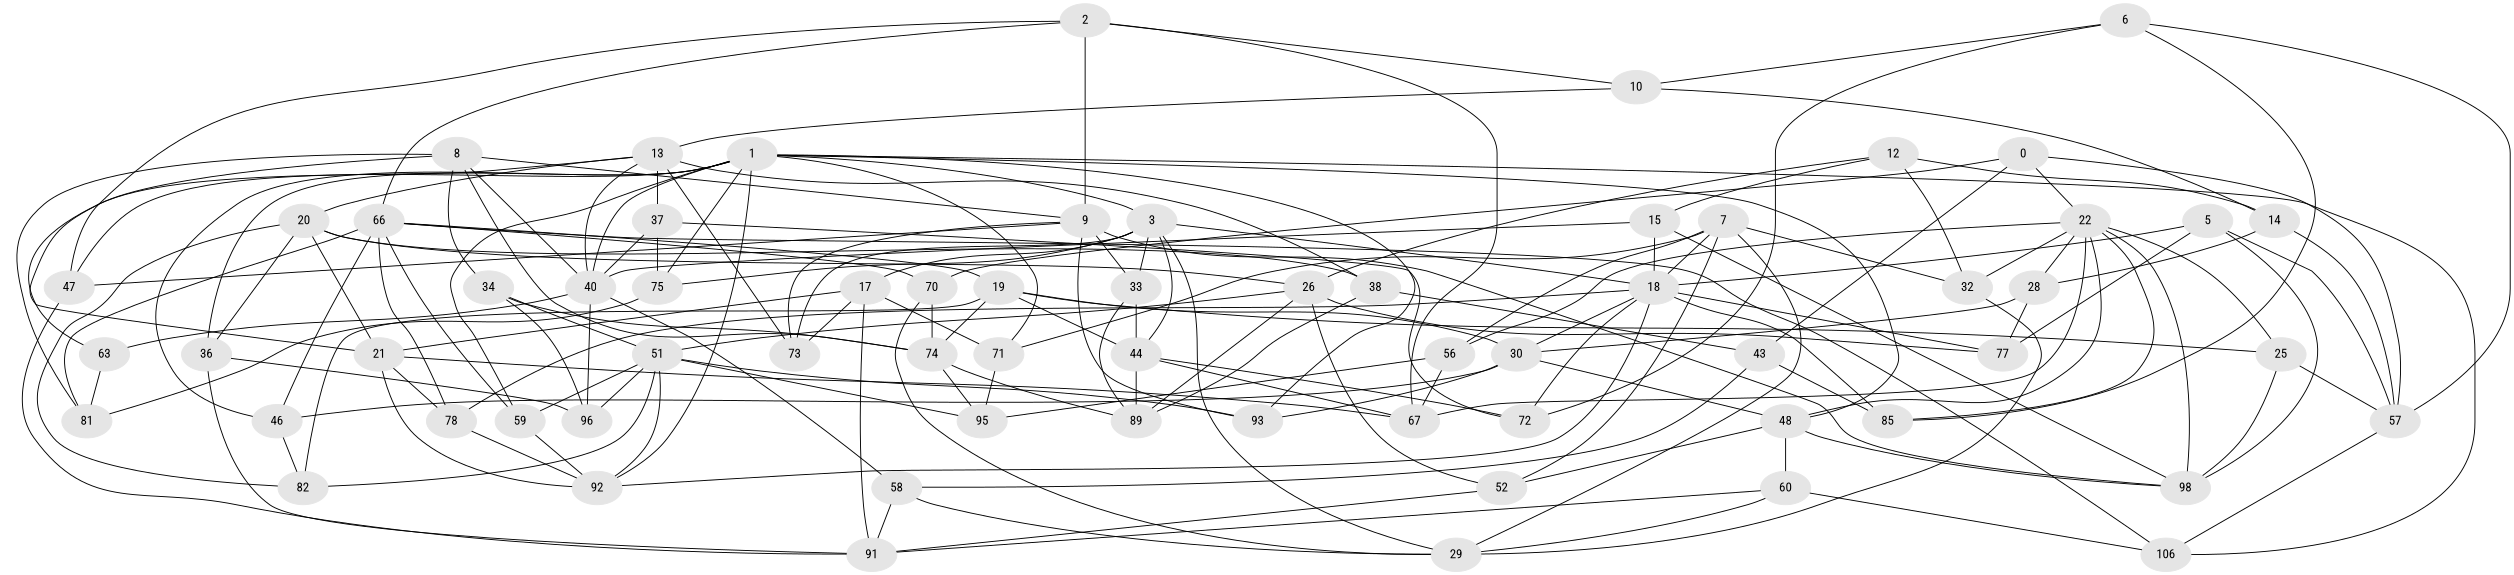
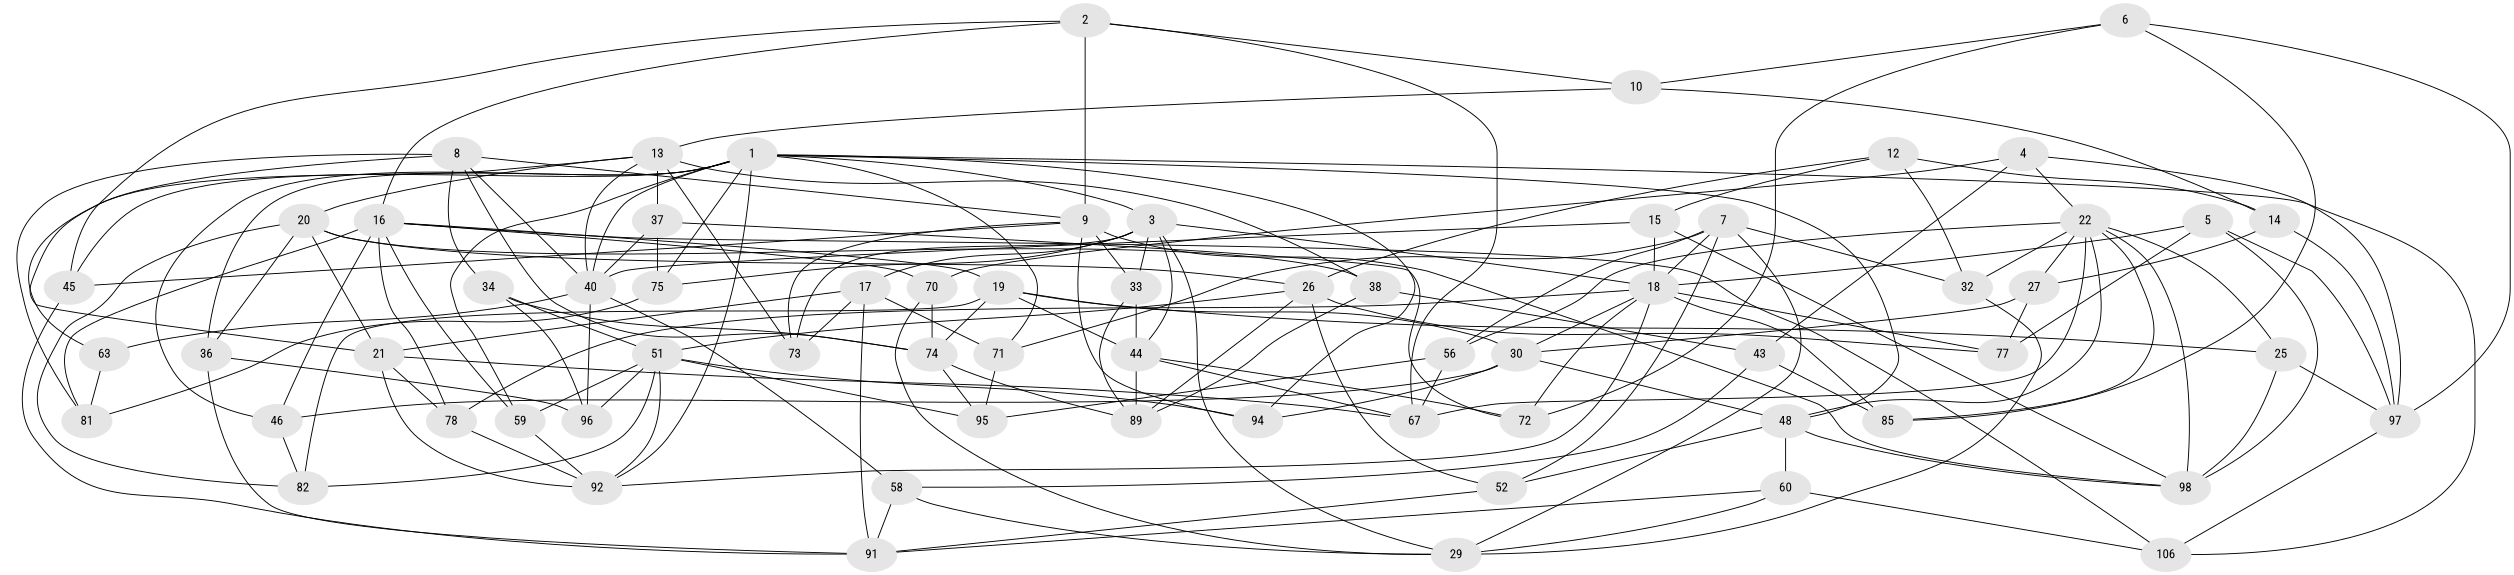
(2023, 154) -> (2023, 154)
(379, 221) -> (379, 221)
(69, 288) -> (69, 288)
(2034, 288) -> (2034, 288)
(1258, 421) -> (1258, 421)
(2395, 421) -> (2395, 421)
